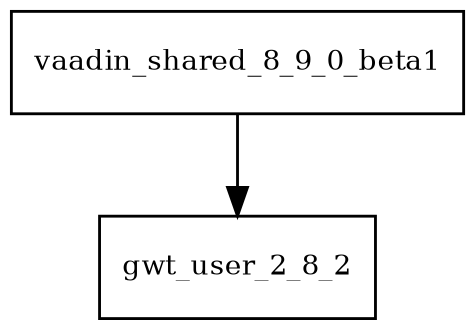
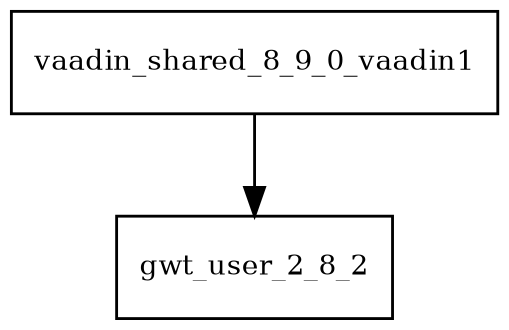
(238, 63) -> (255, 63)
